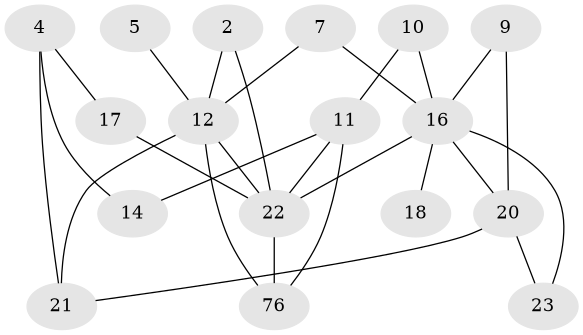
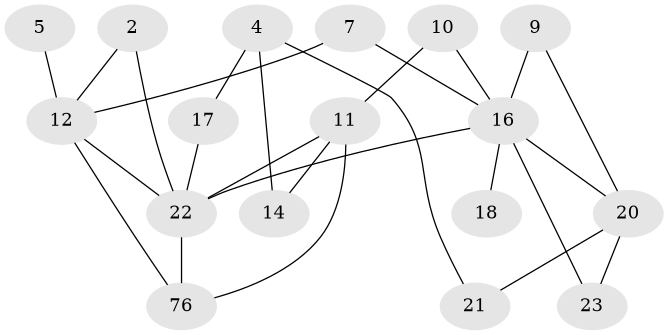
(89, 188) -> none
